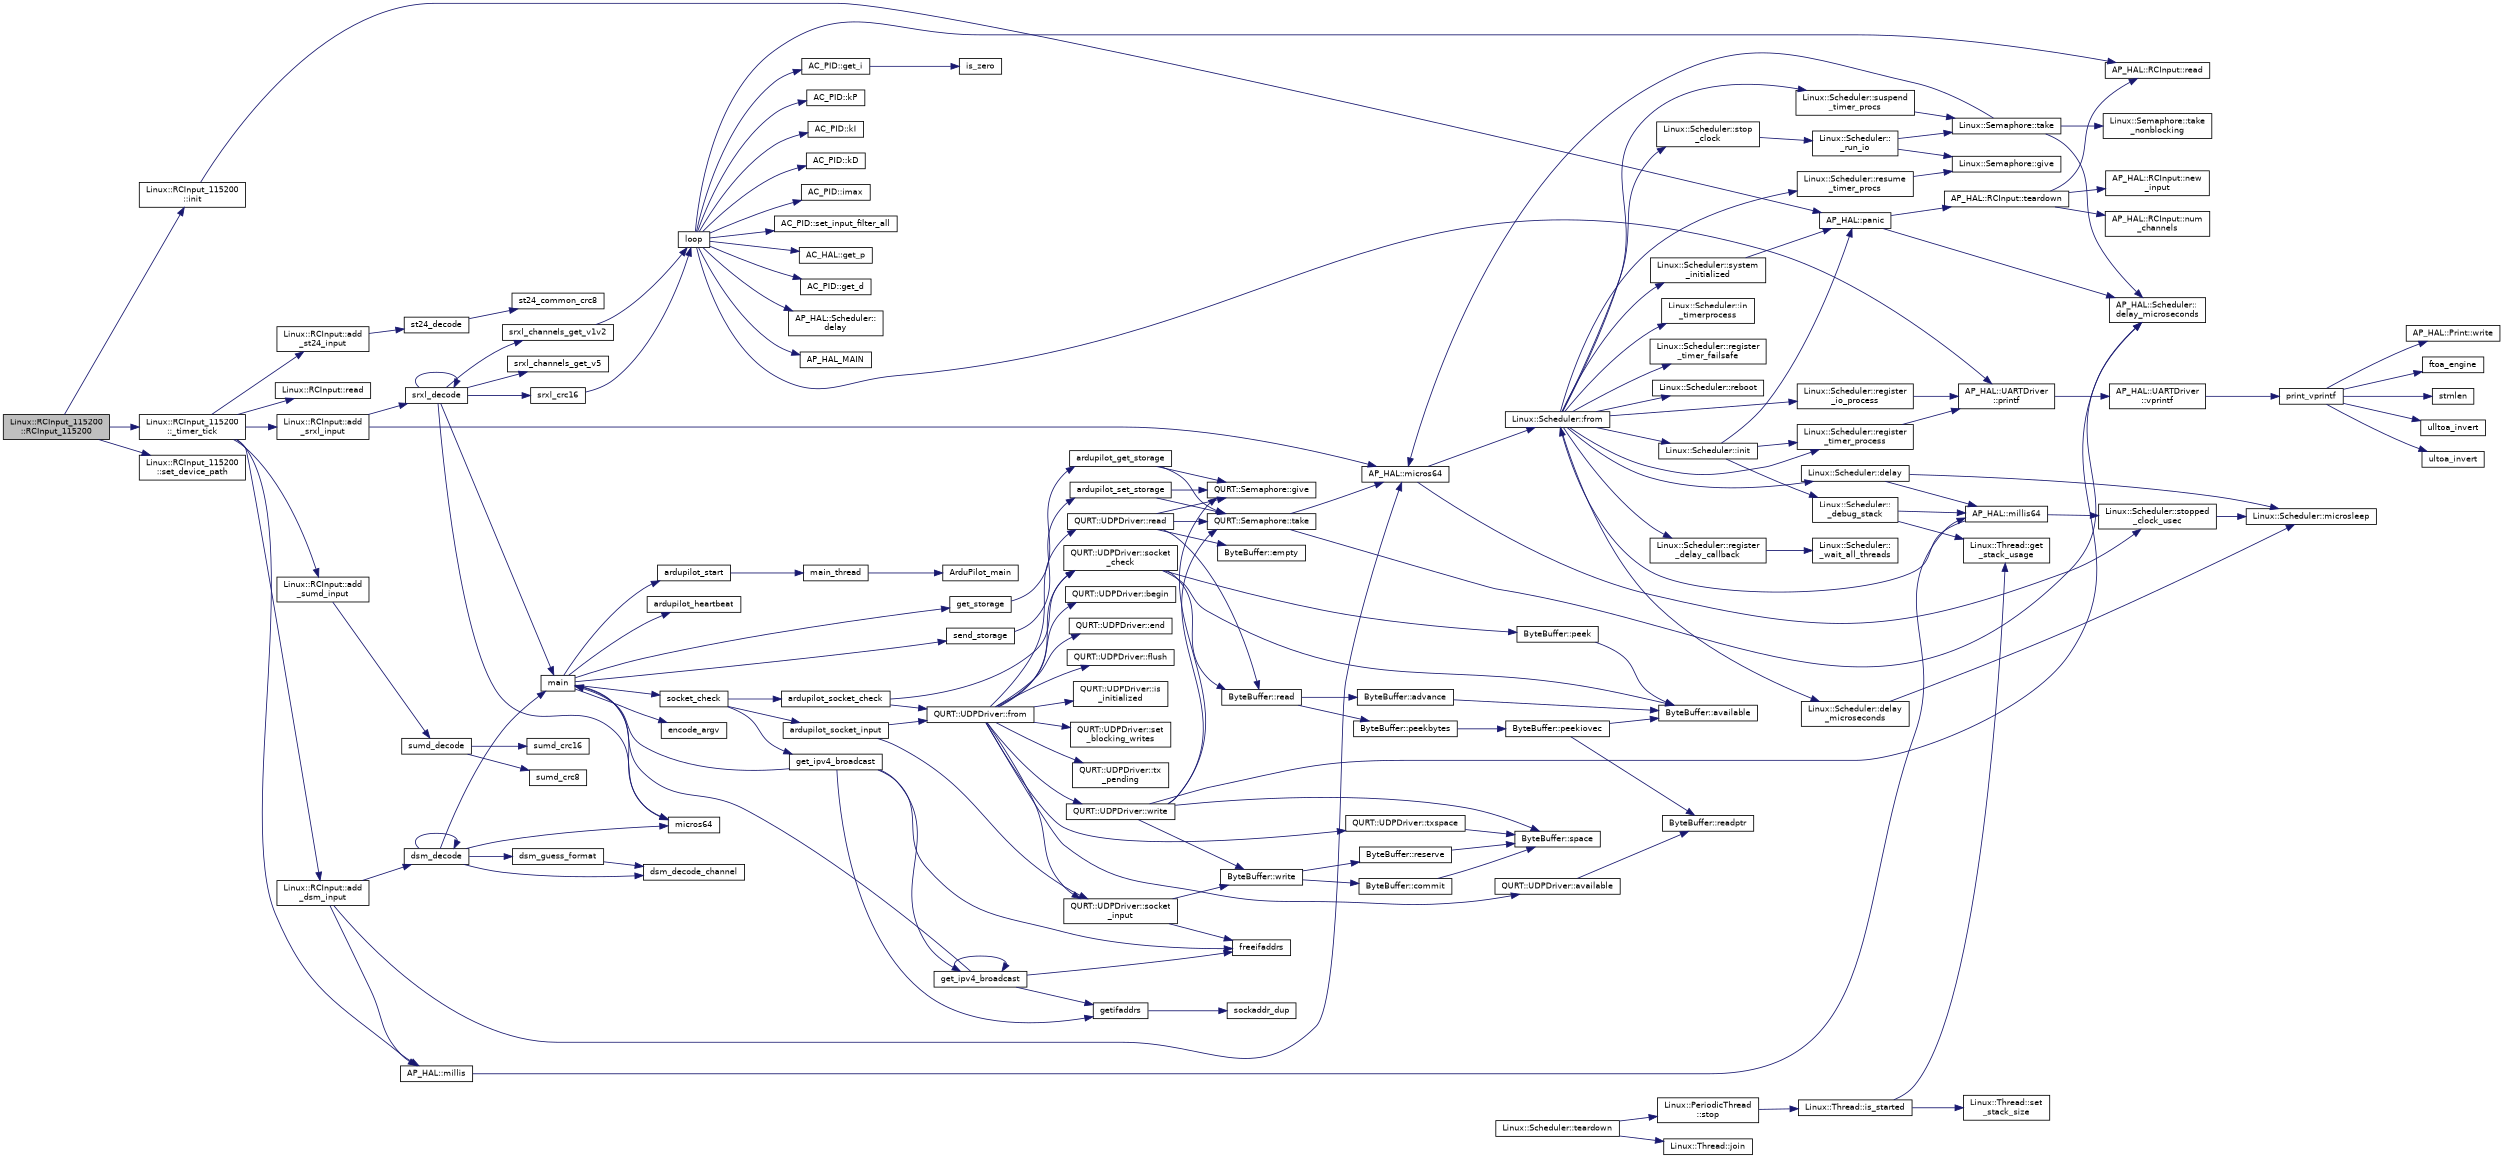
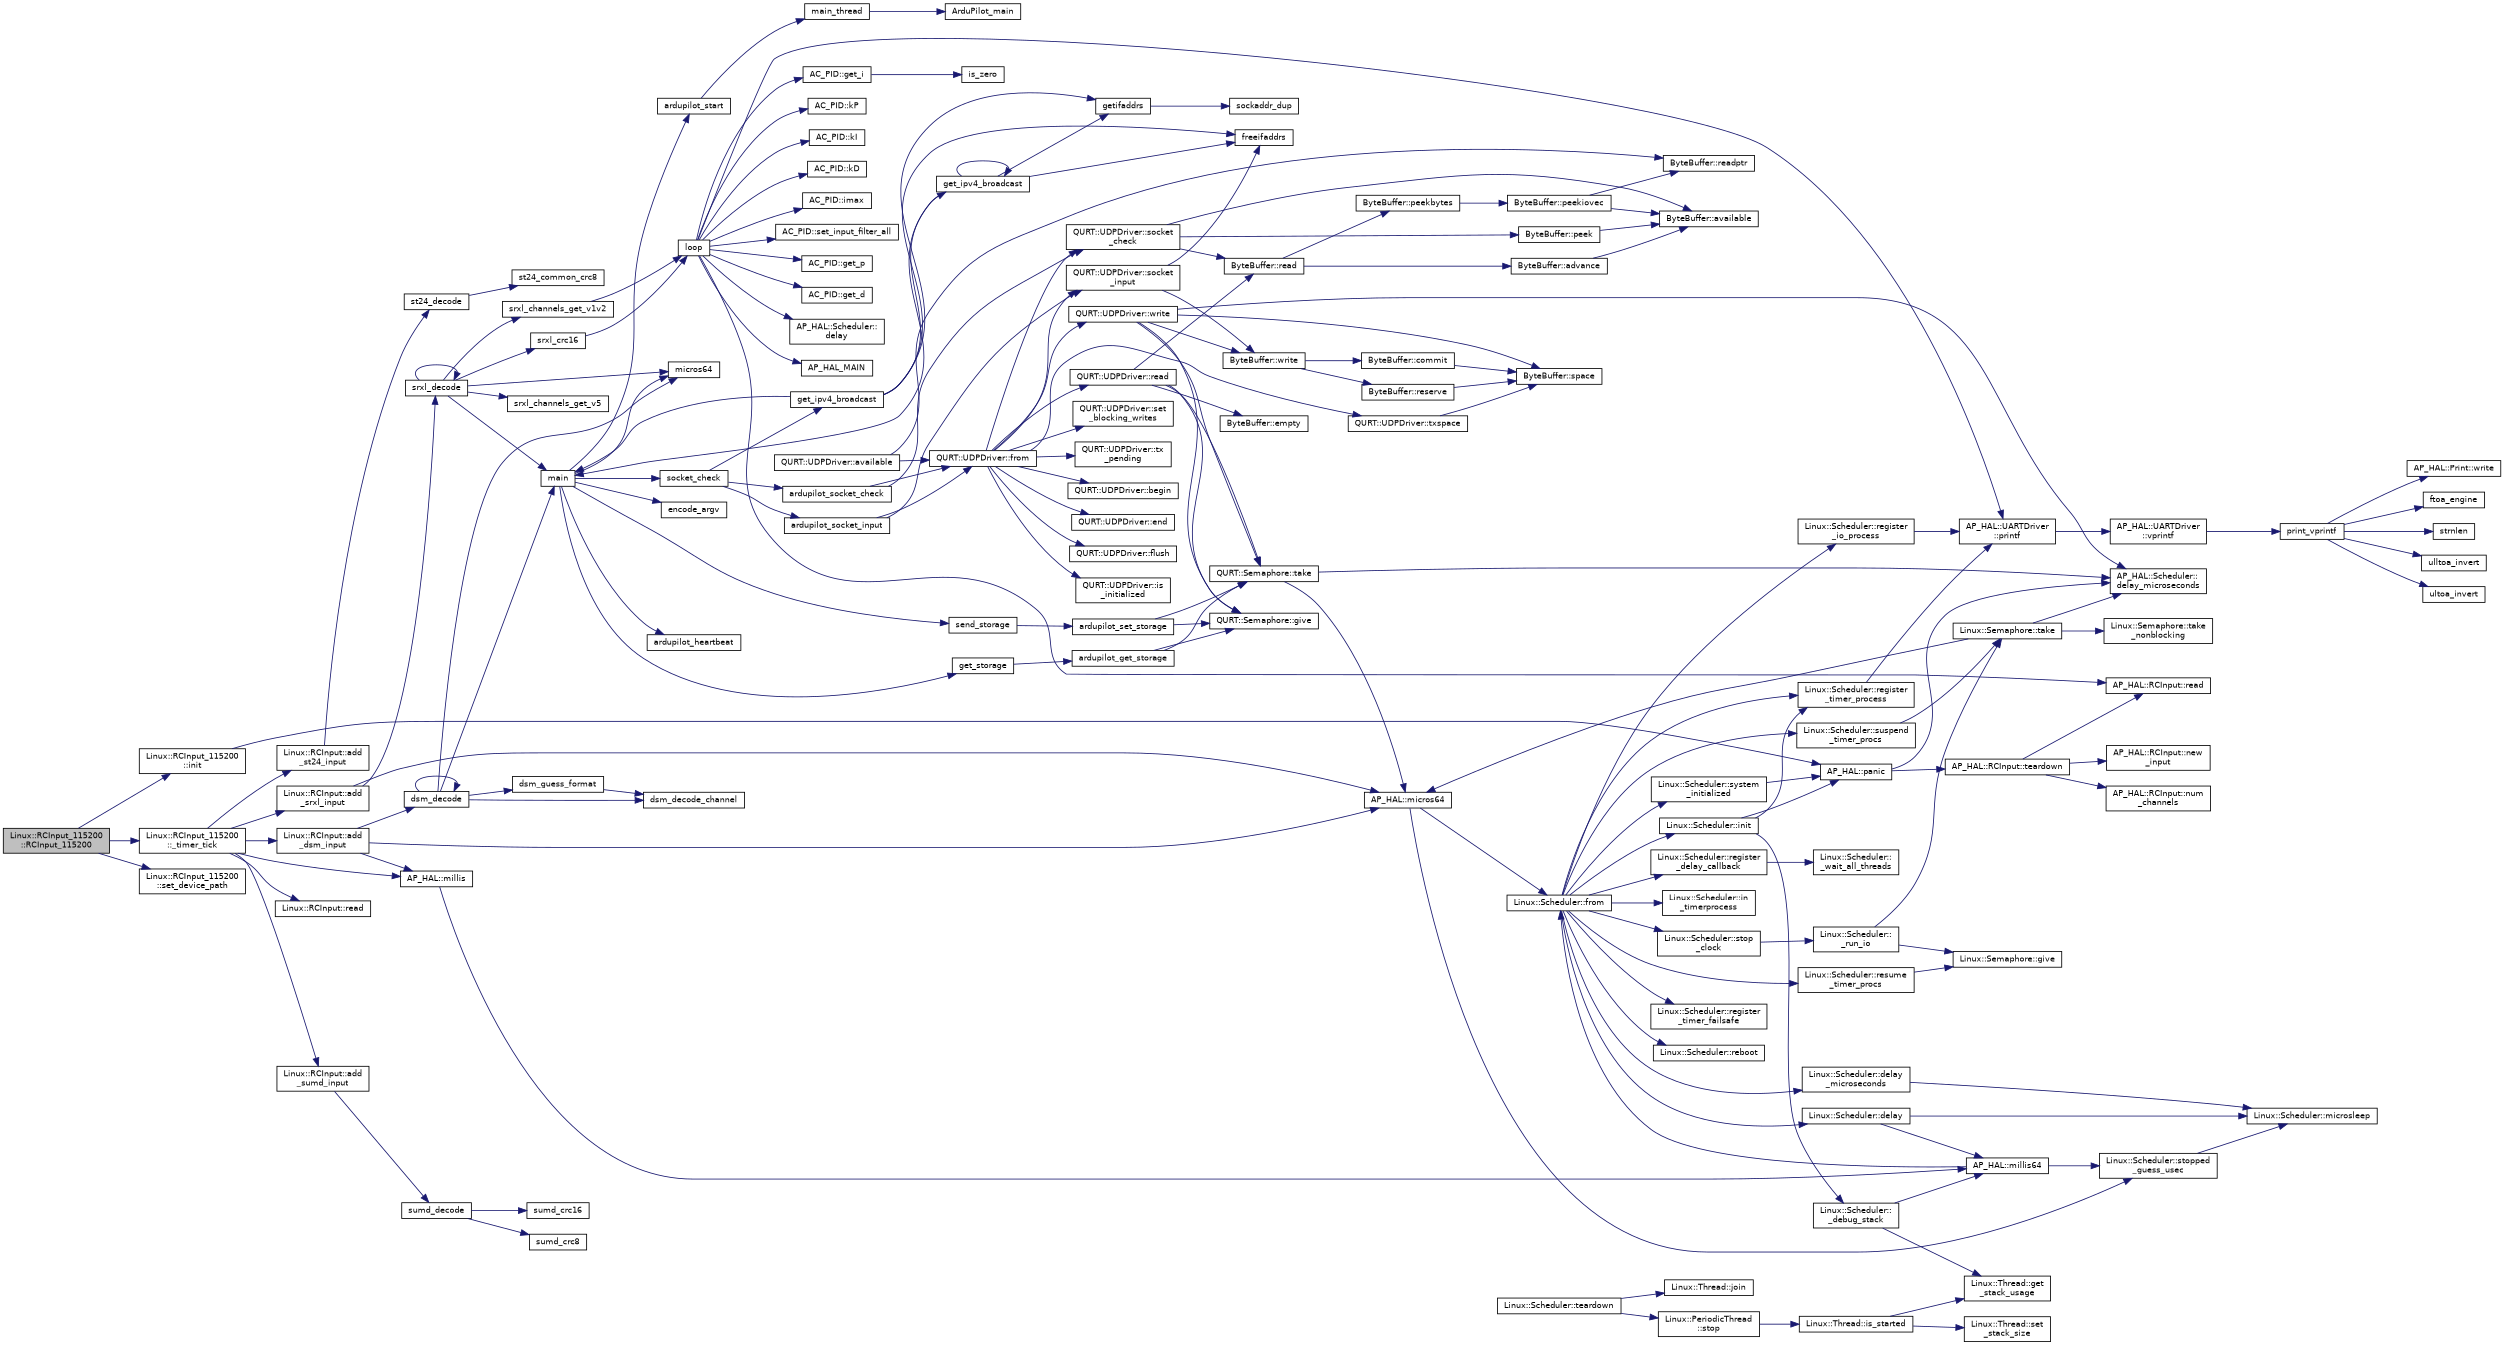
(836, 255) -> (837, 264)
(2157, 517) -> (2158, 1166)
(1225, 896) -> (907, 461)
